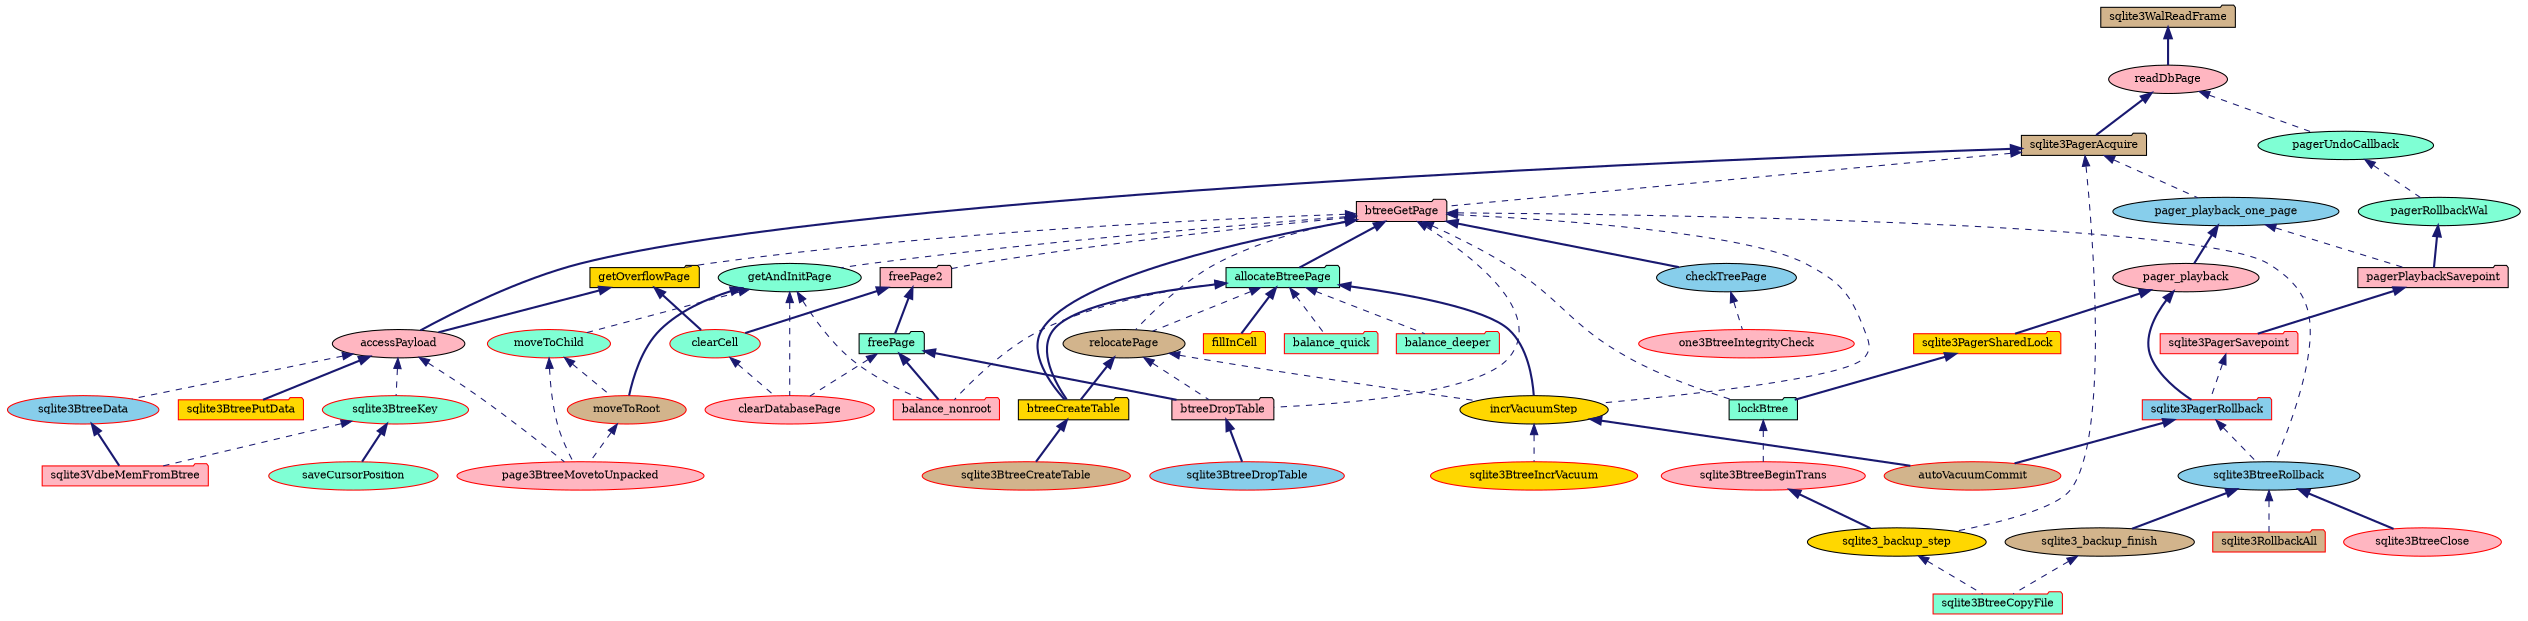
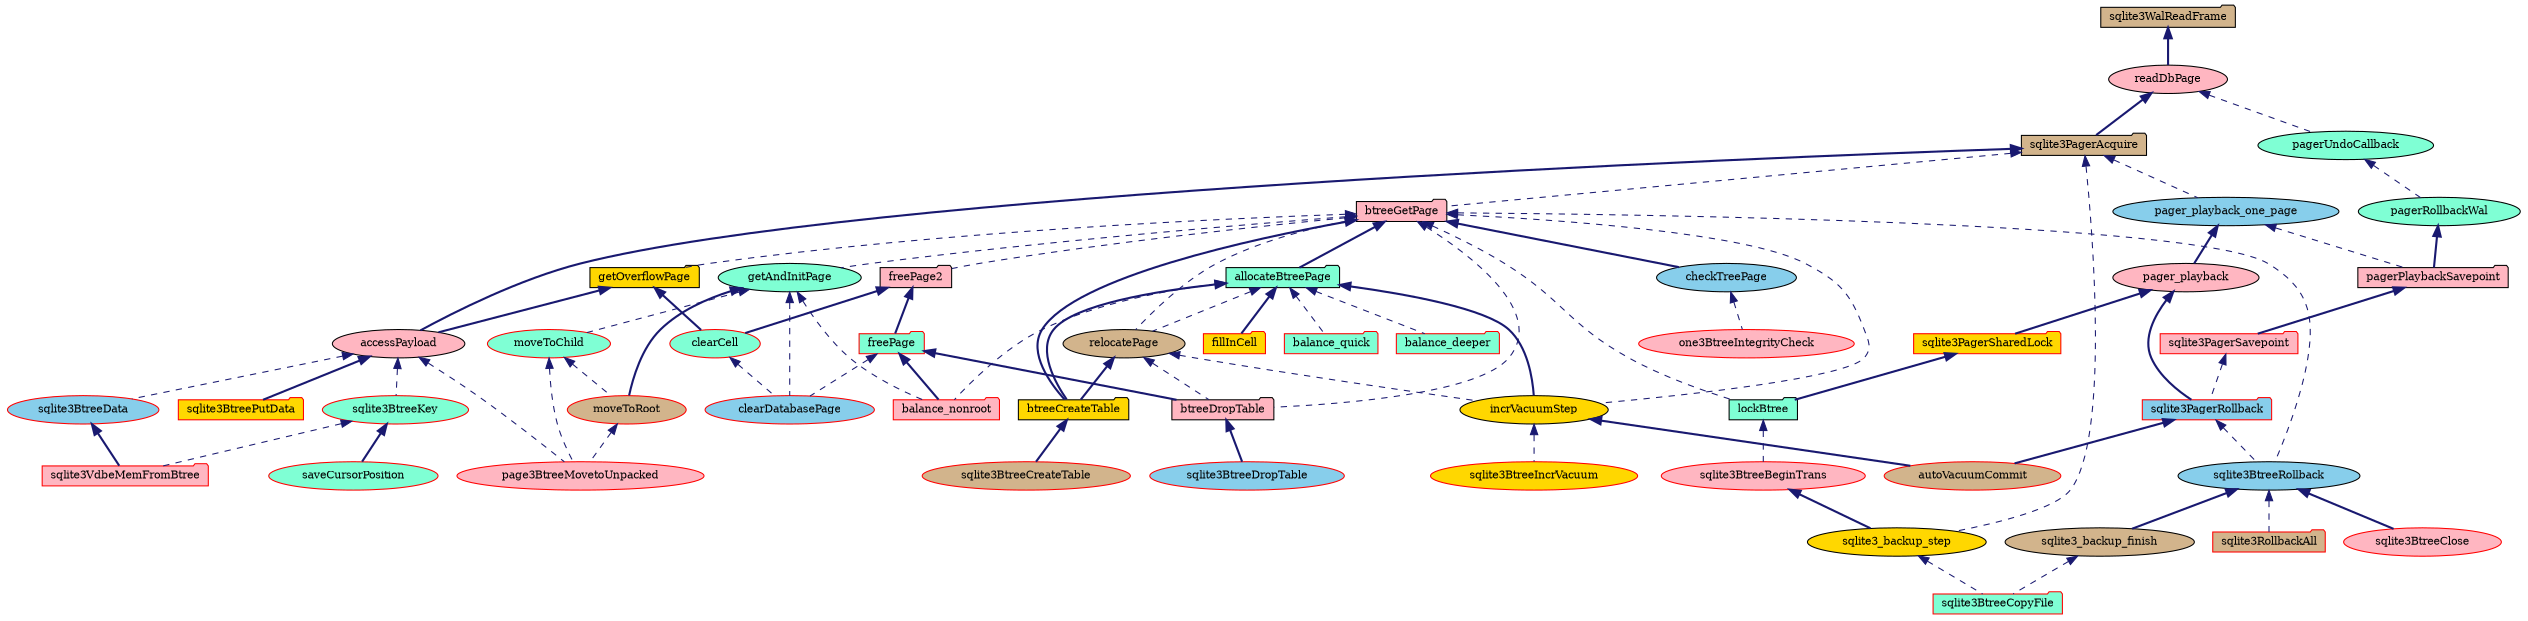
(892, 344) -> (892, 344)
(790, 410) -> (790, 410)
